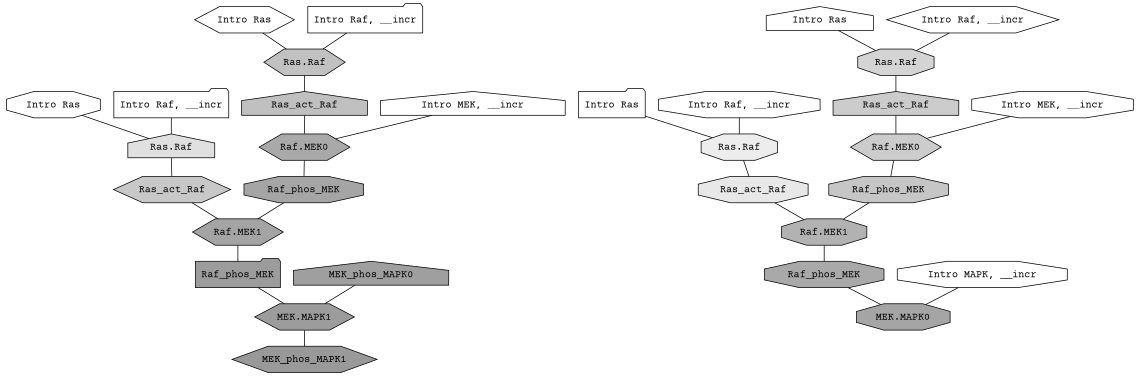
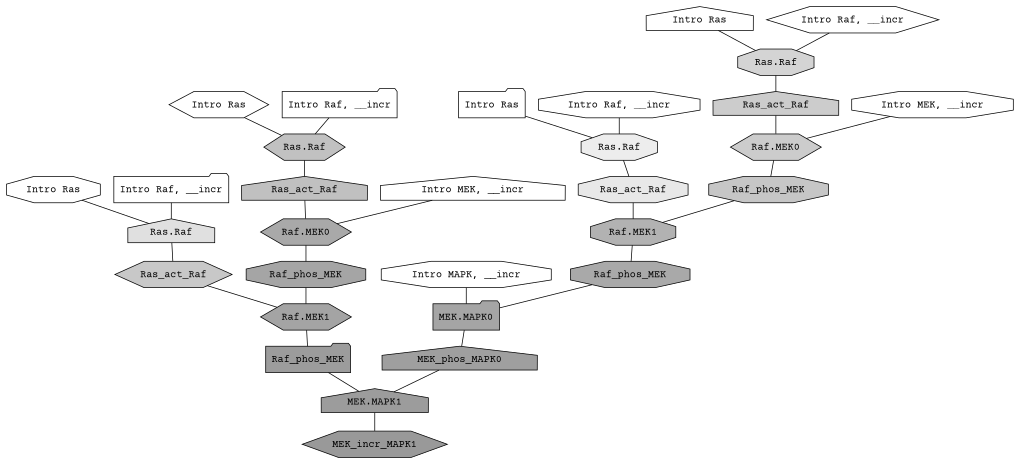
(305, 317) -> (375, 402)
(903, 317) -> (466, 317)
none -> (463, 338)
(305, 359) -> (375, 444)
